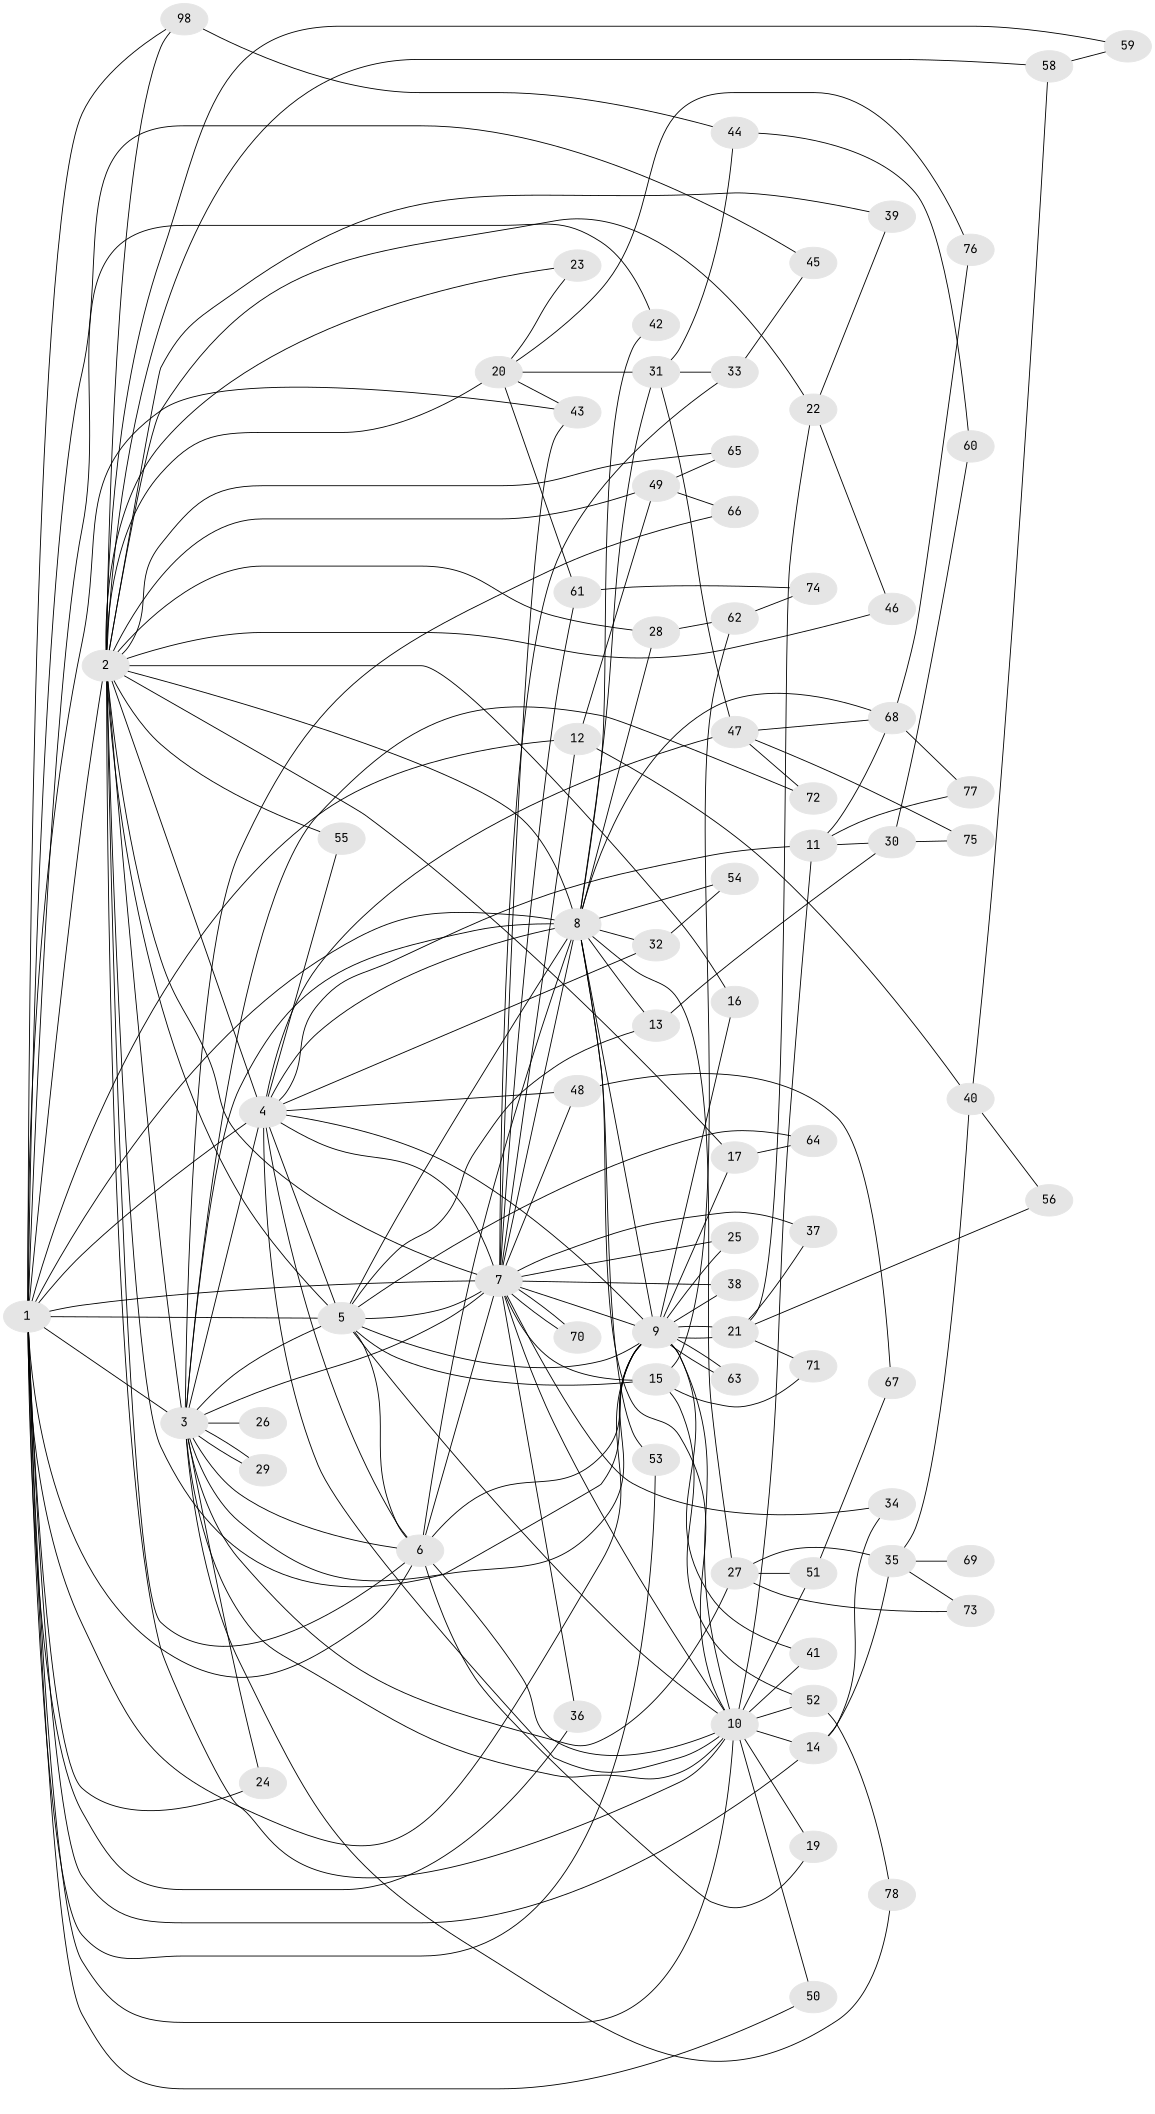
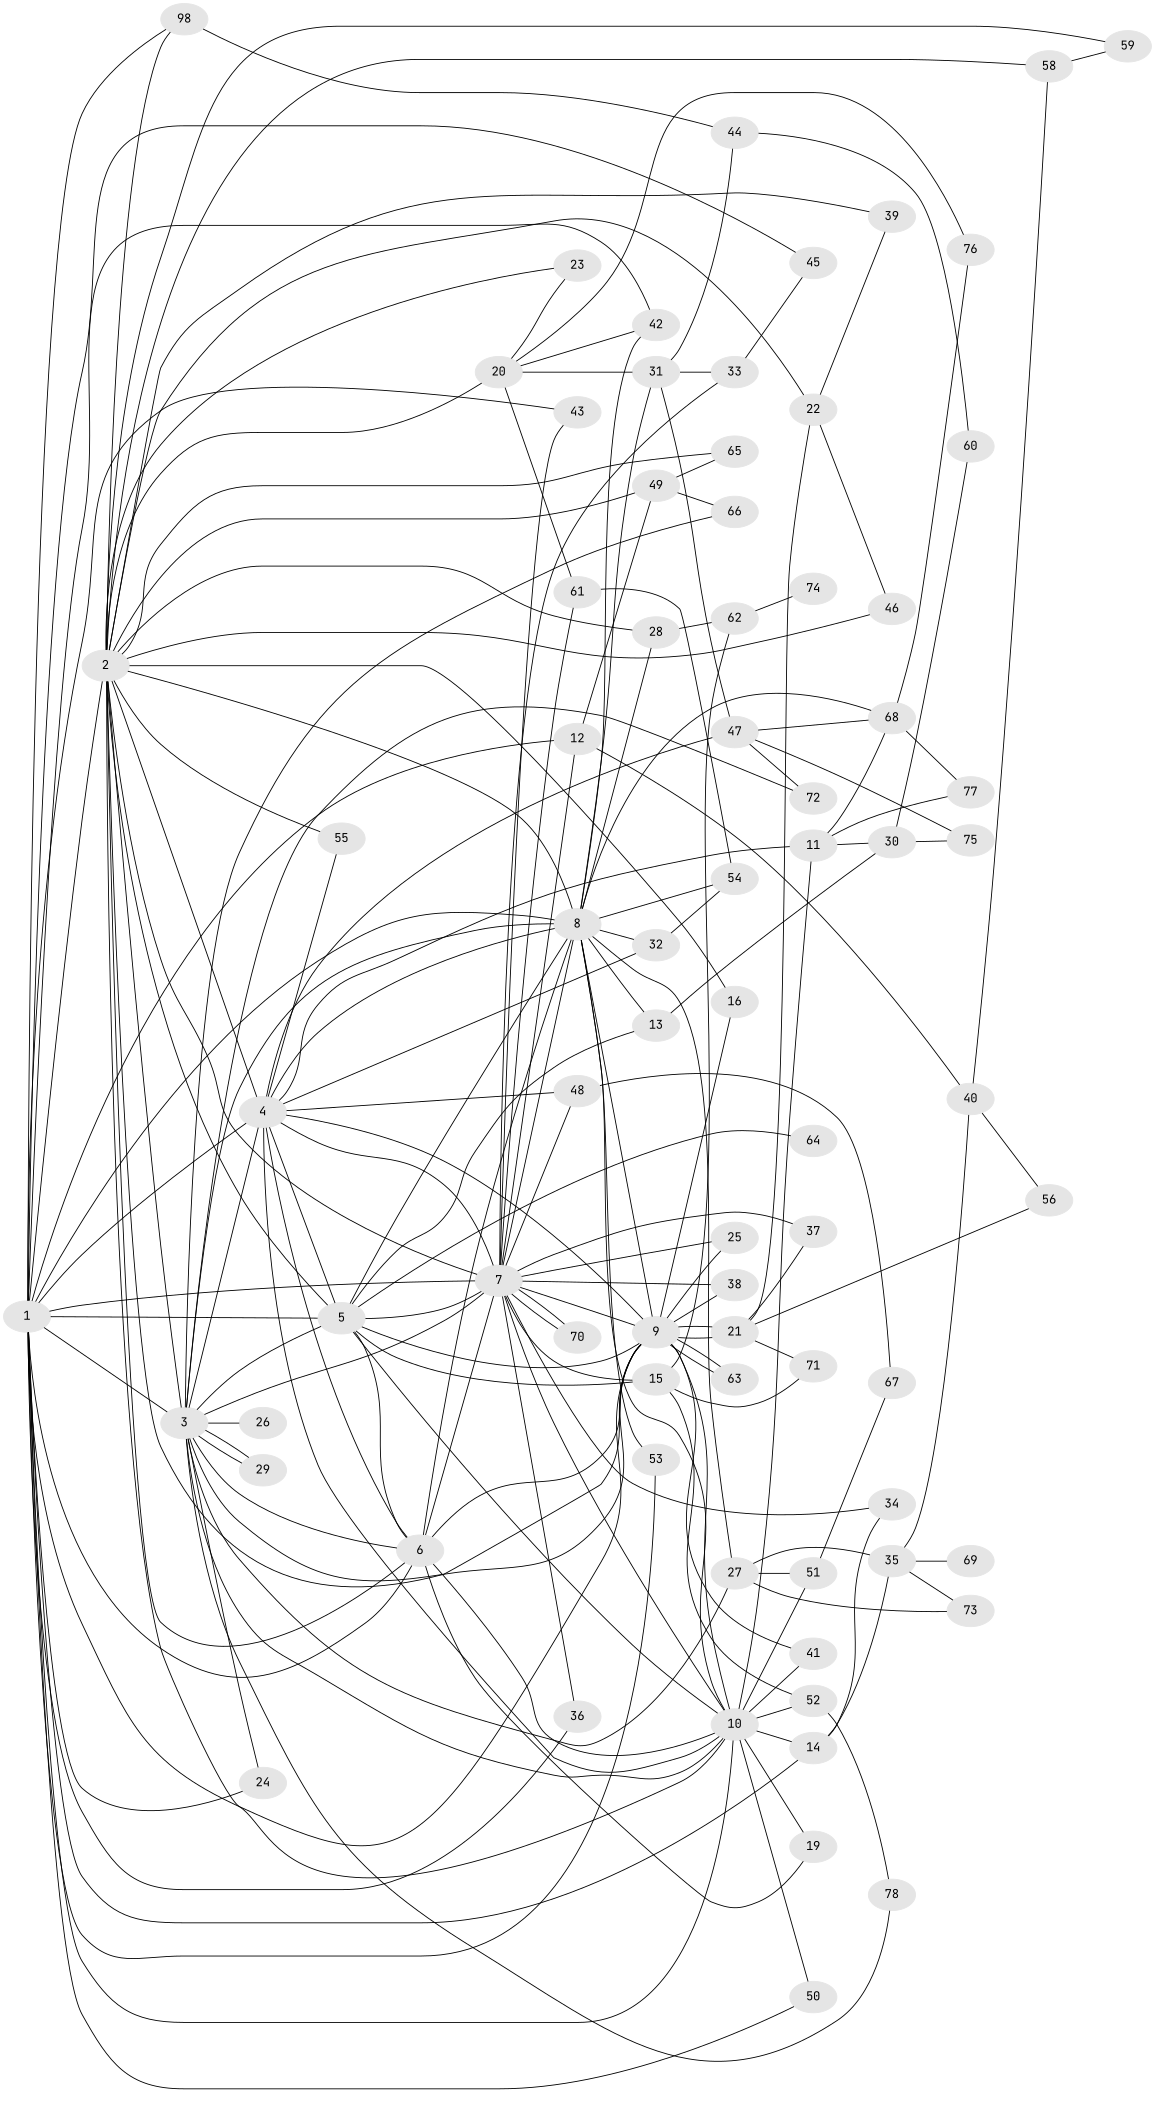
(538, 392) -> (578, 349)
(691, 586) -> (699, 695)
(735, 1158) -> none
